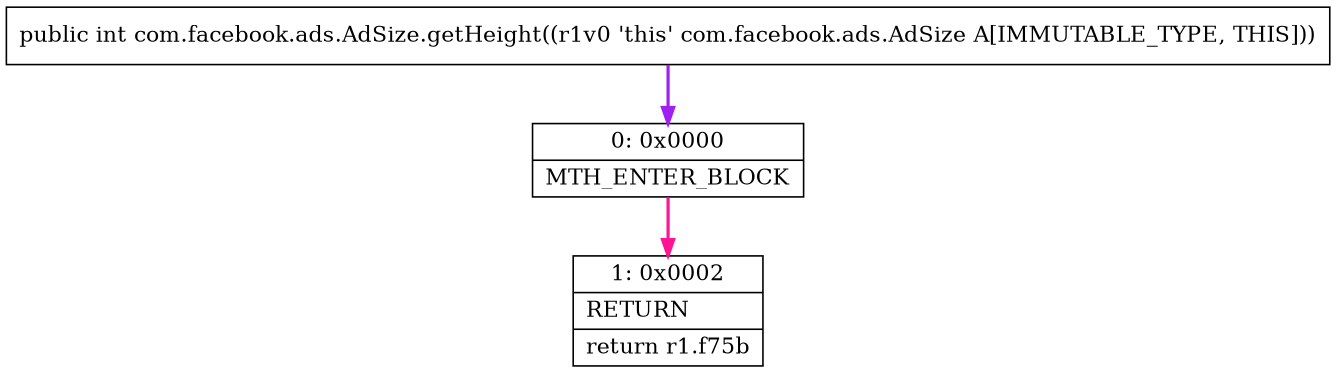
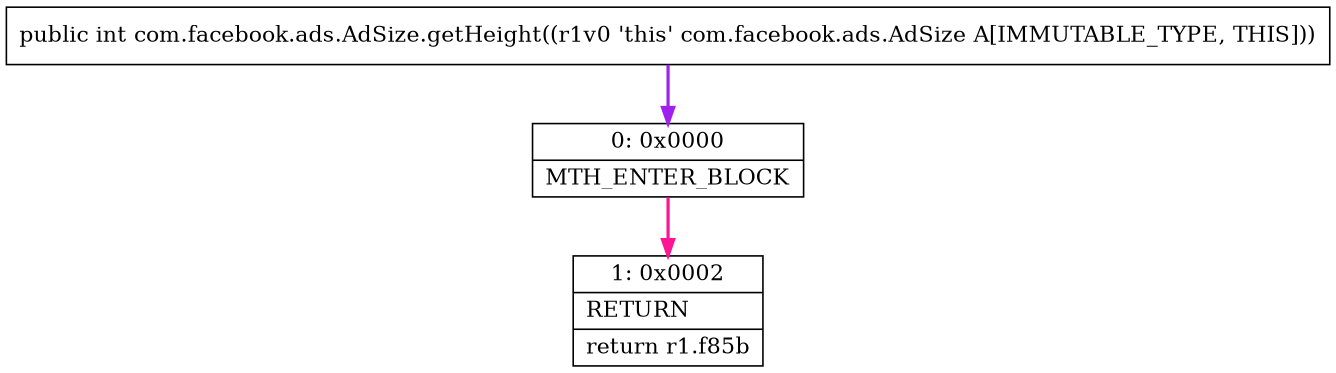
(668, 347) -> (668, 347)
